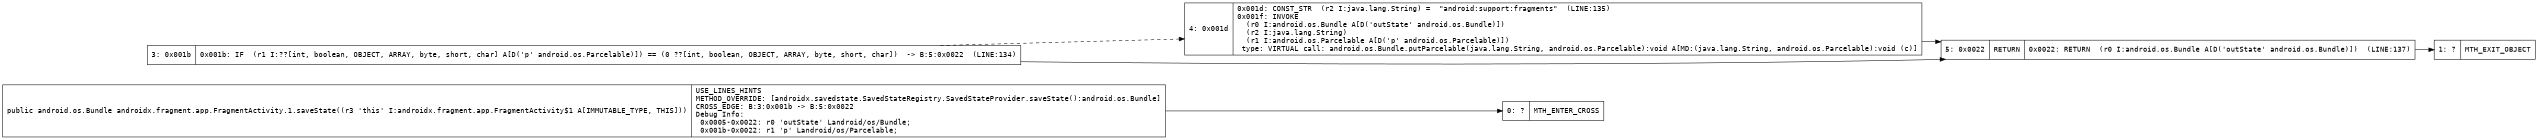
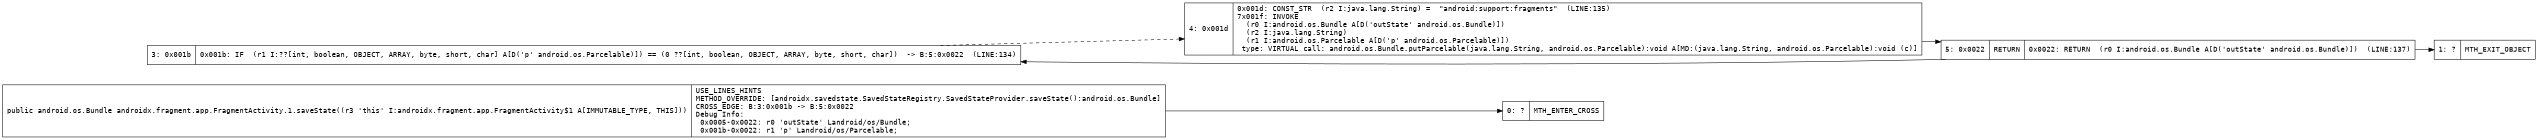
(1273, 17) -> (1273, 17)
(1480, 64) -> (1486, 64)
